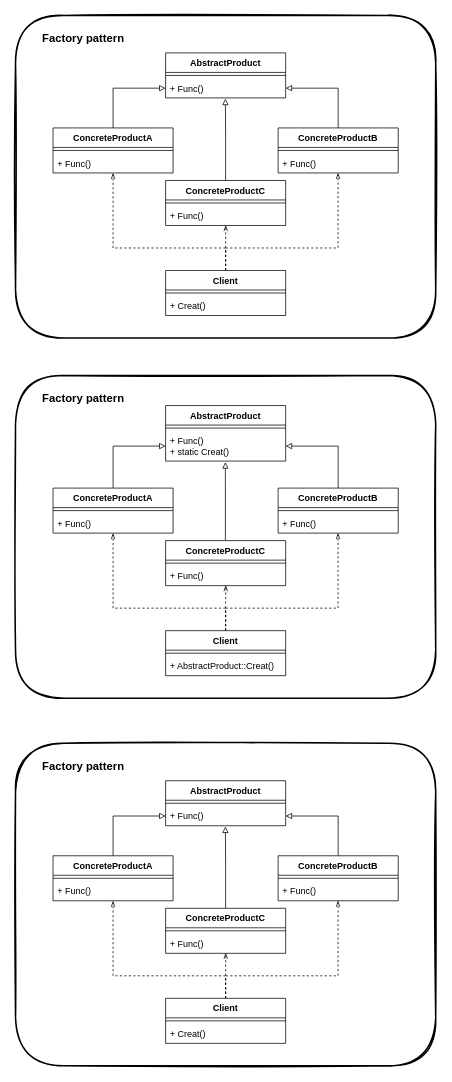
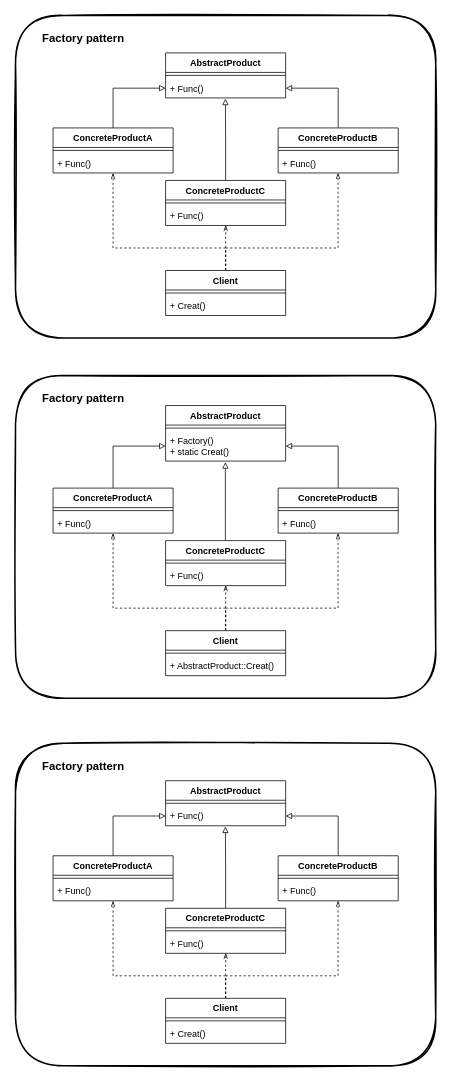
(188, 441) -> (196, 441)
